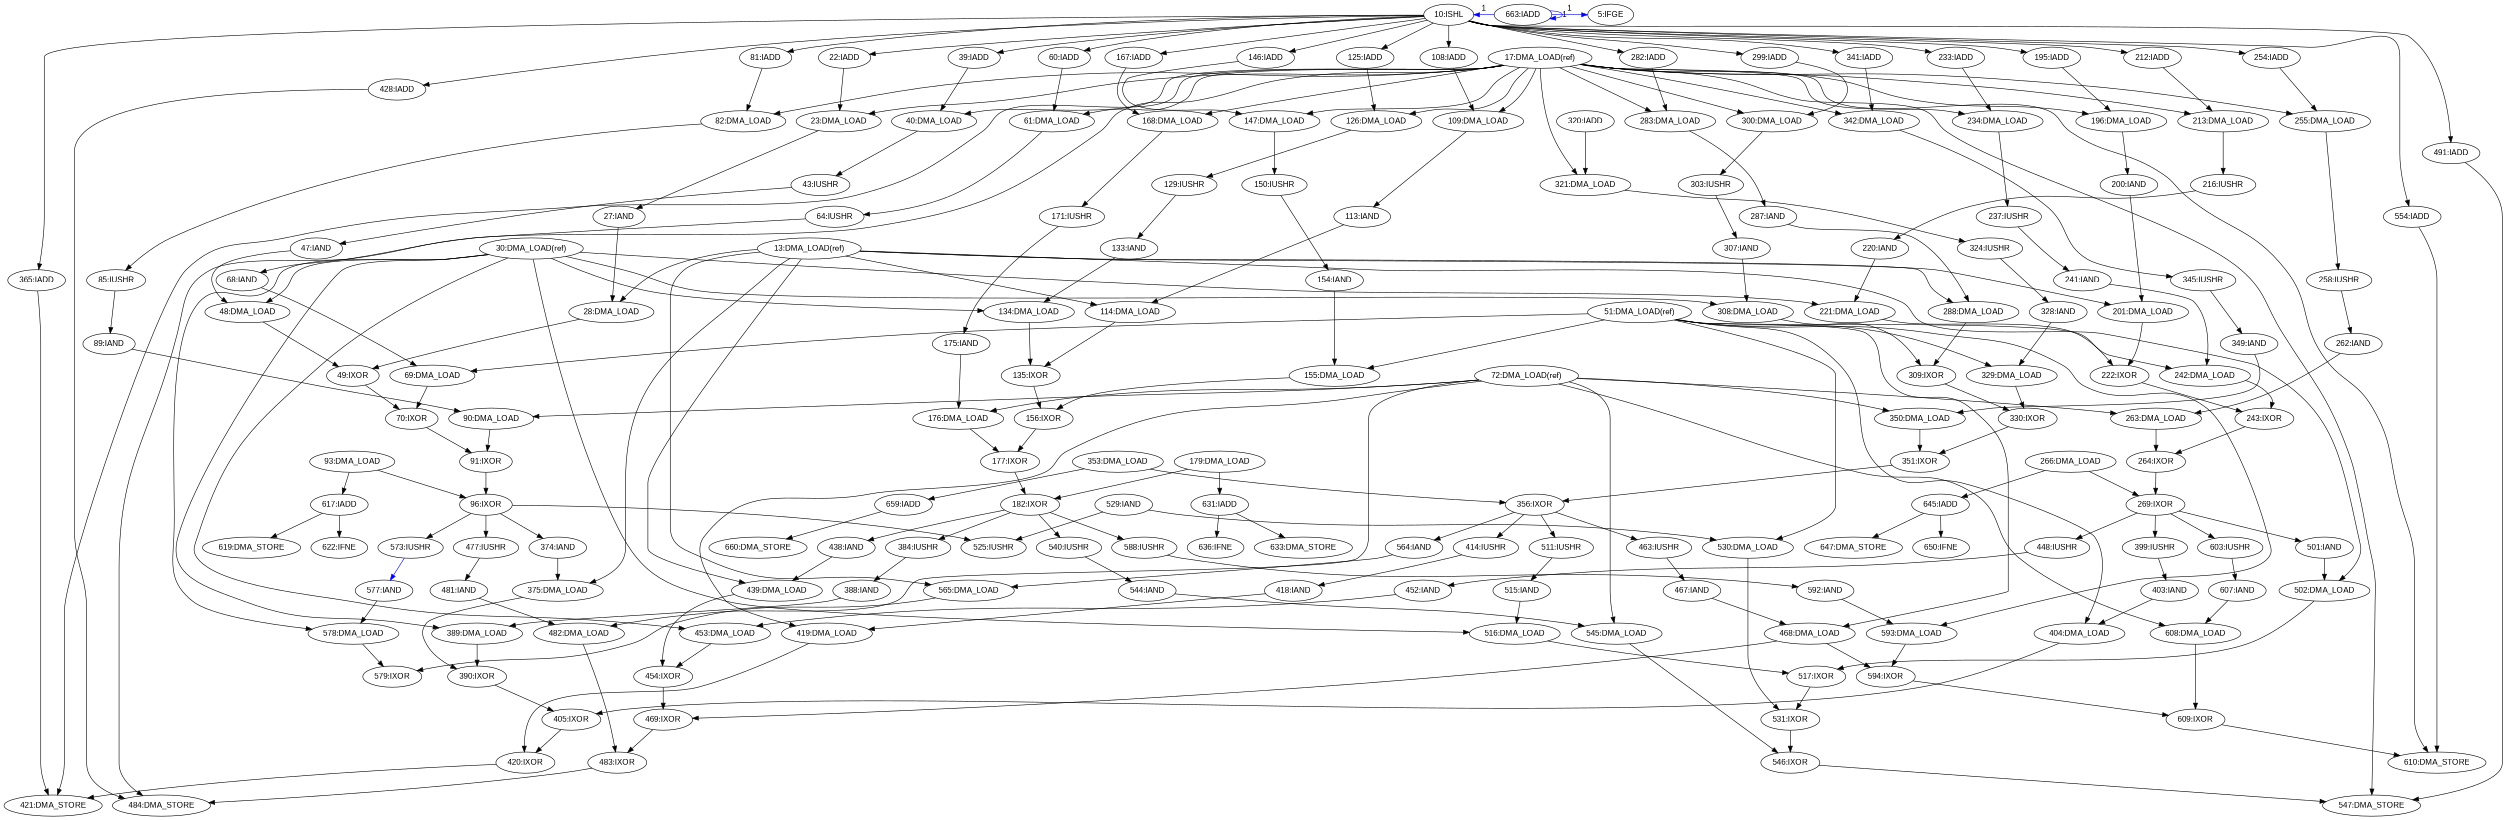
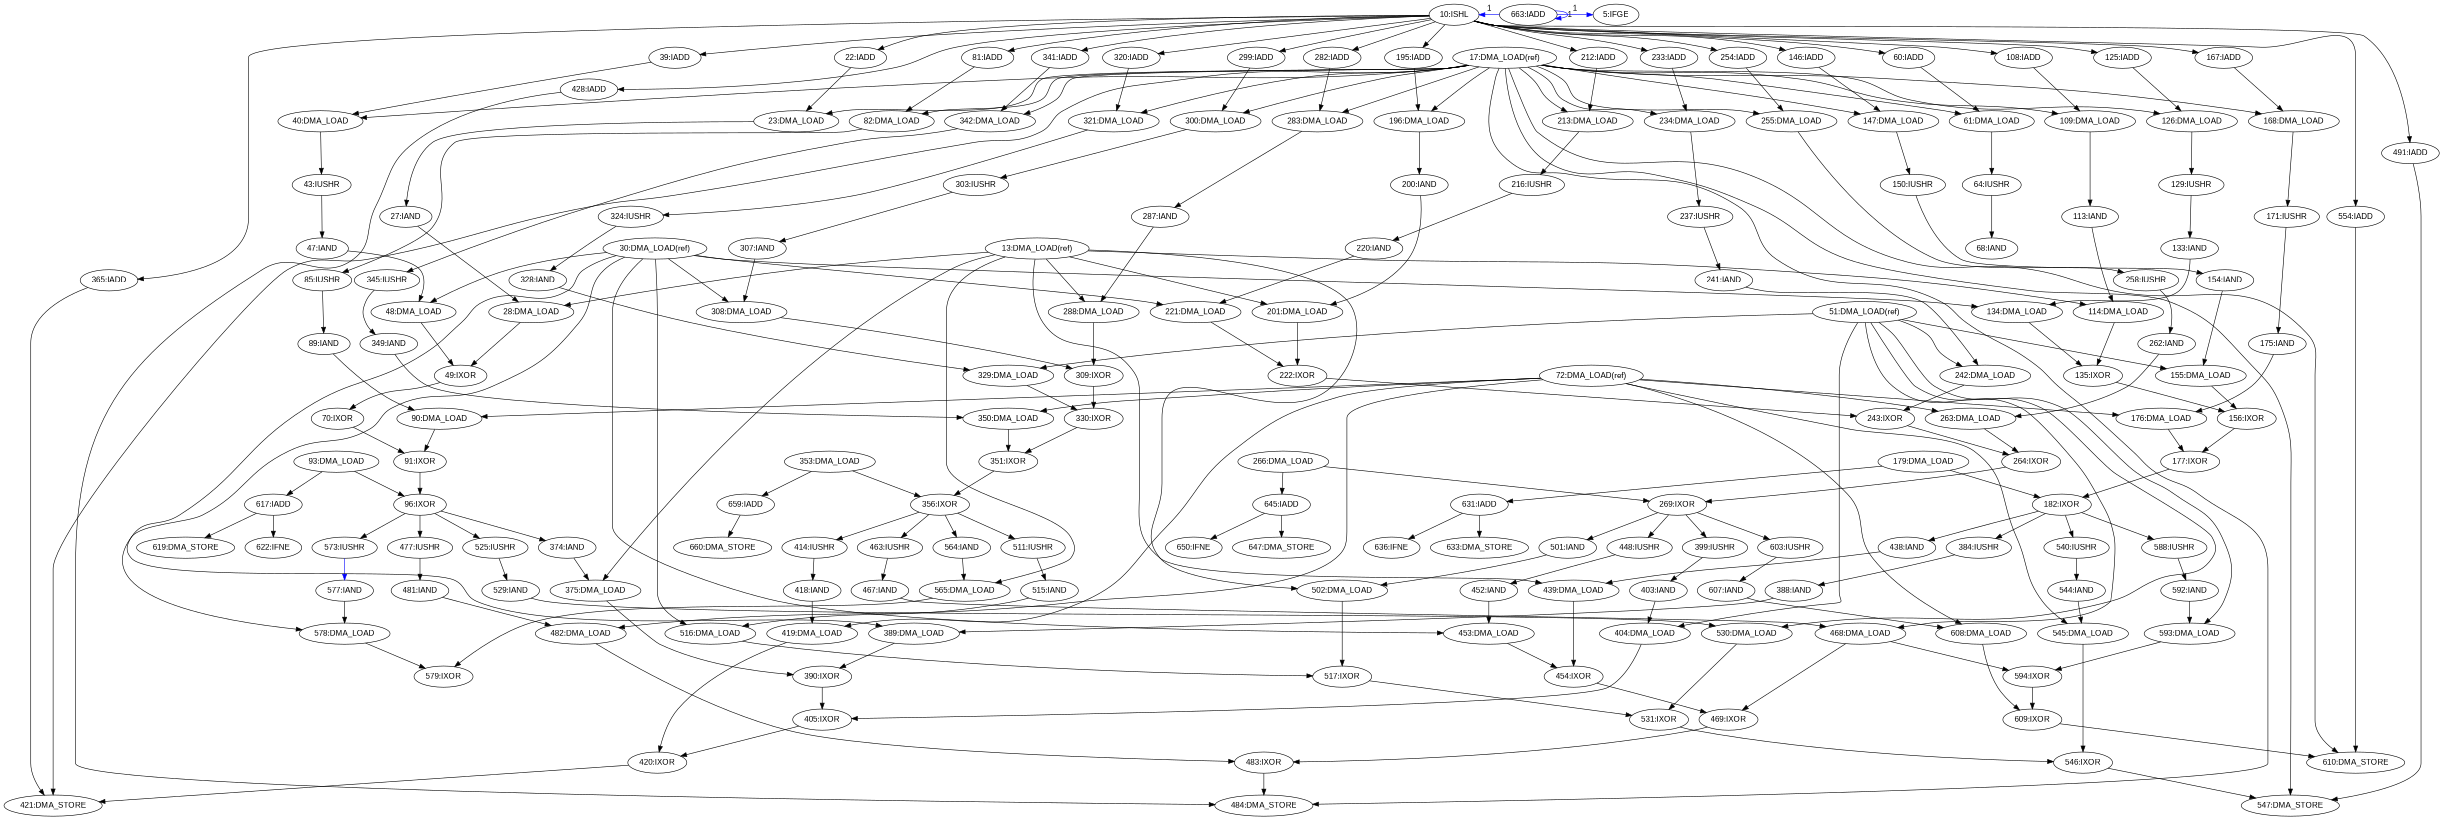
none -> (1297, 36)
(432, 376) -> none
(1062, 525) -> (502, 566)
